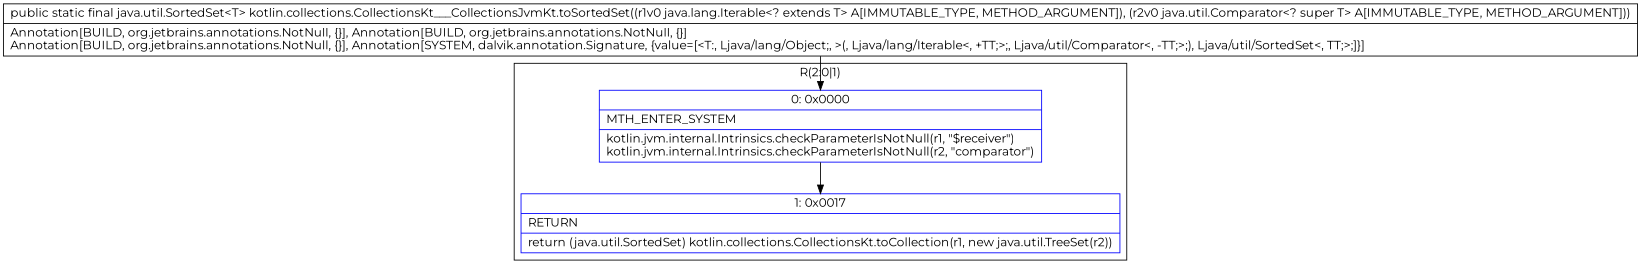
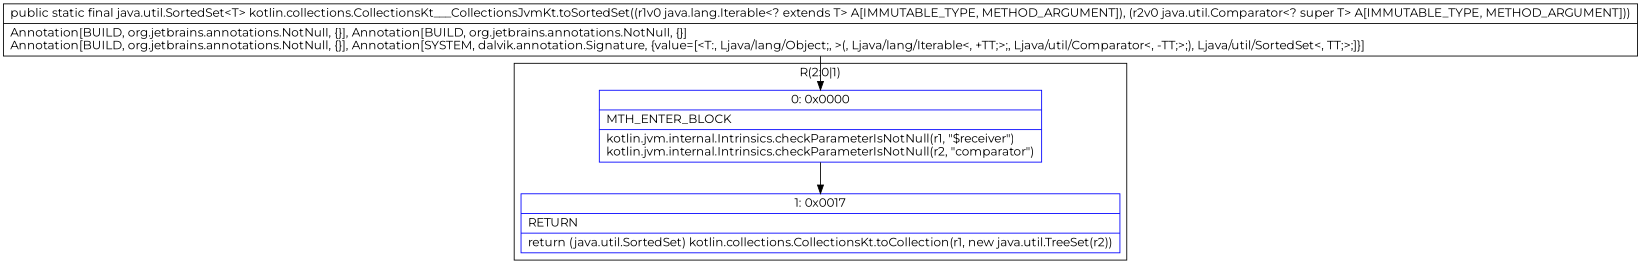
(672, 119) -> (669, 119)
